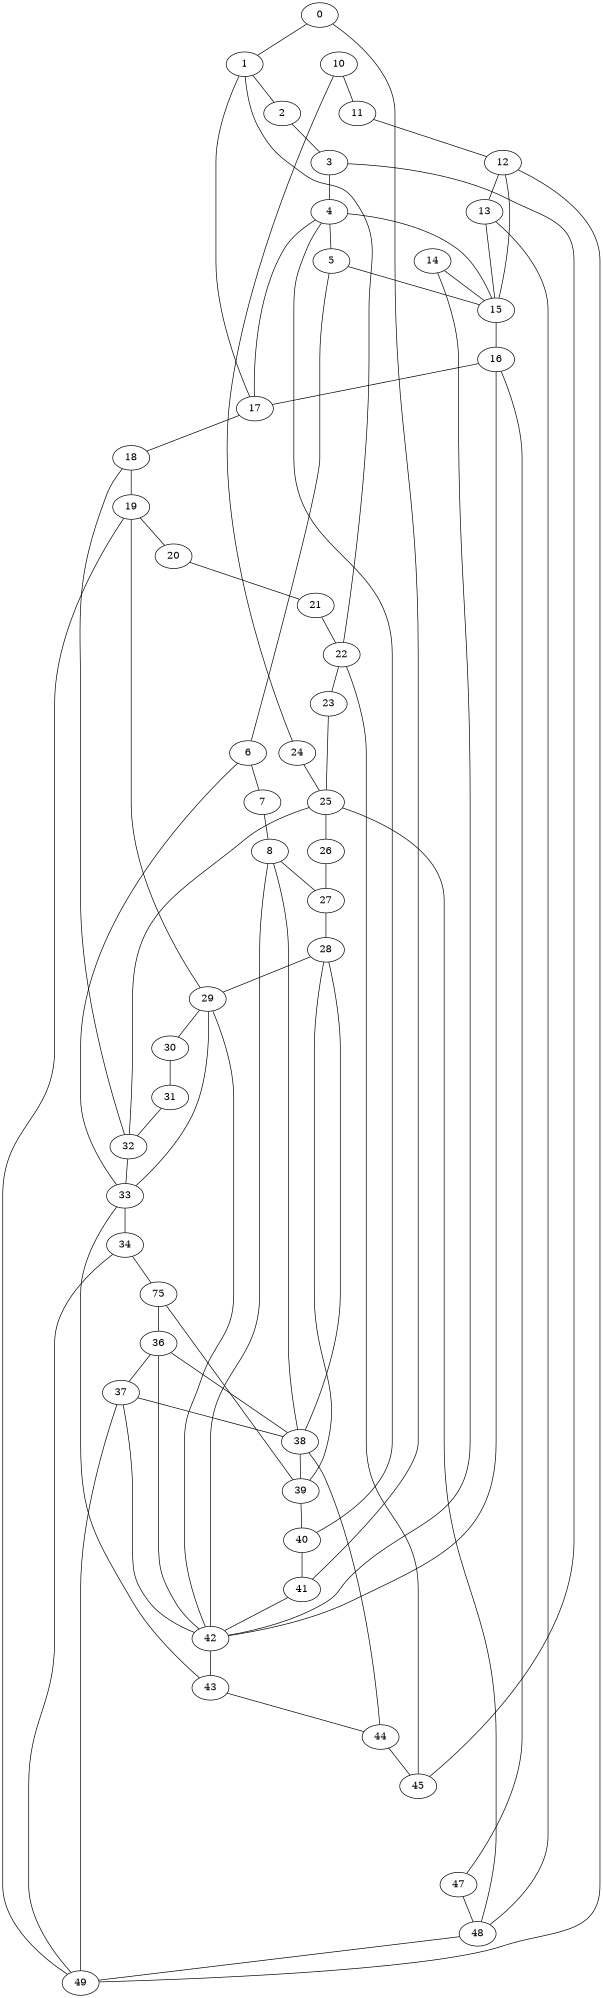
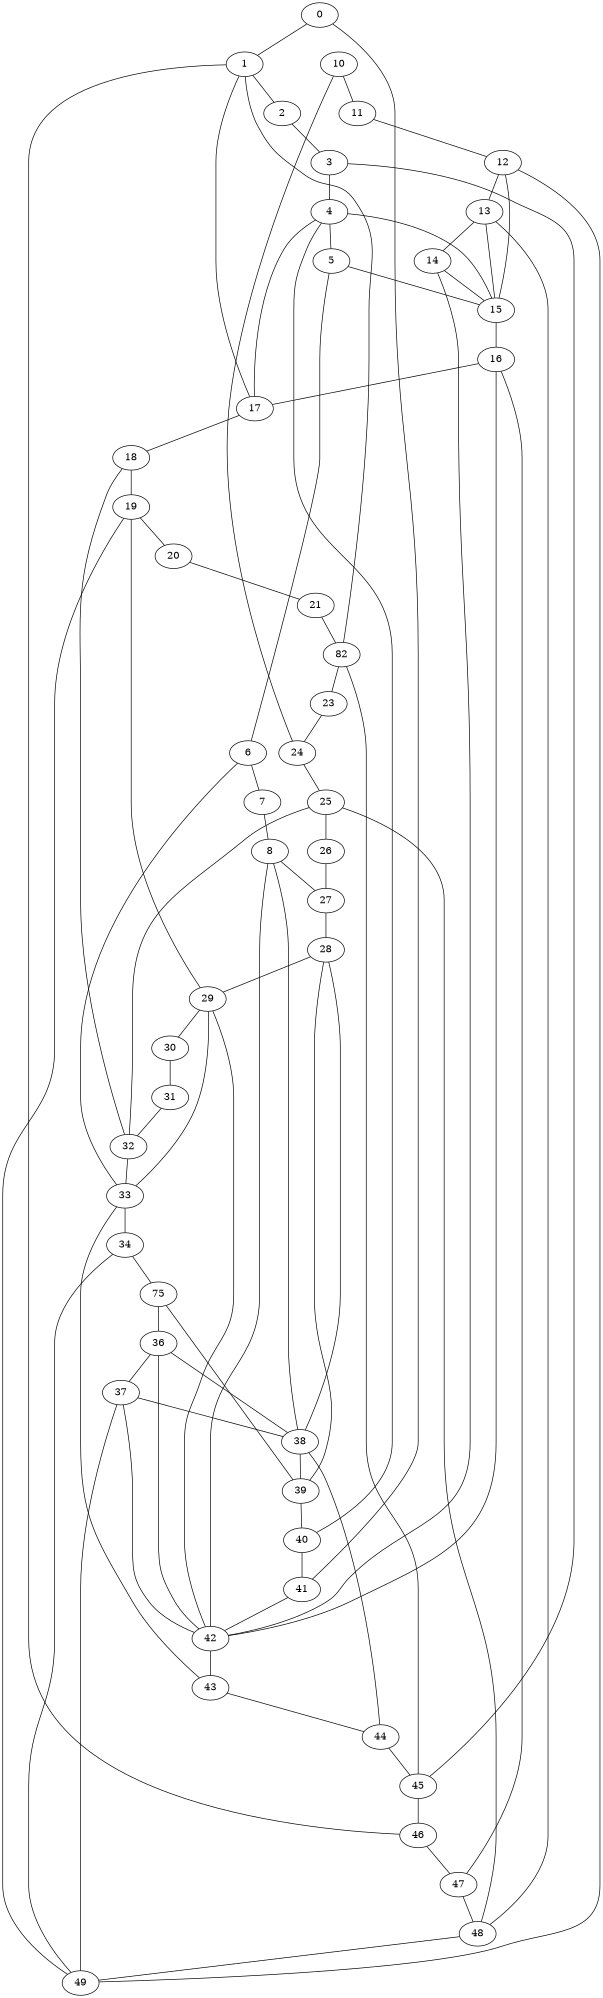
none -> (458, 236)
(342, 655) -> (342, 655)
(327, 753) -> (313, 728)
none -> (418, 1835)
